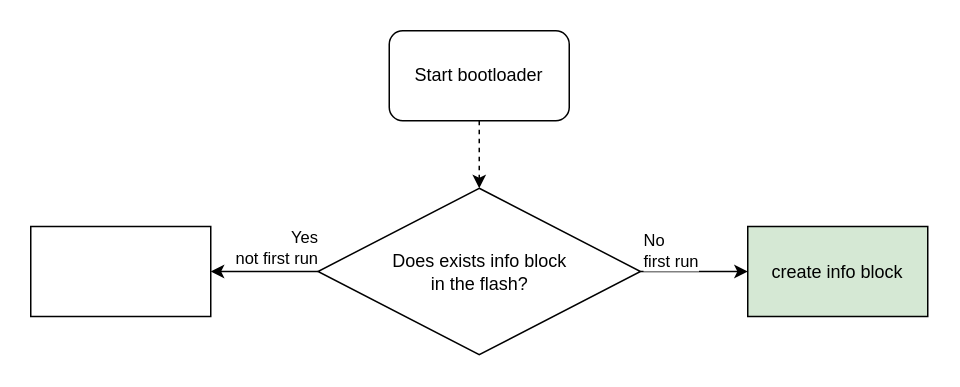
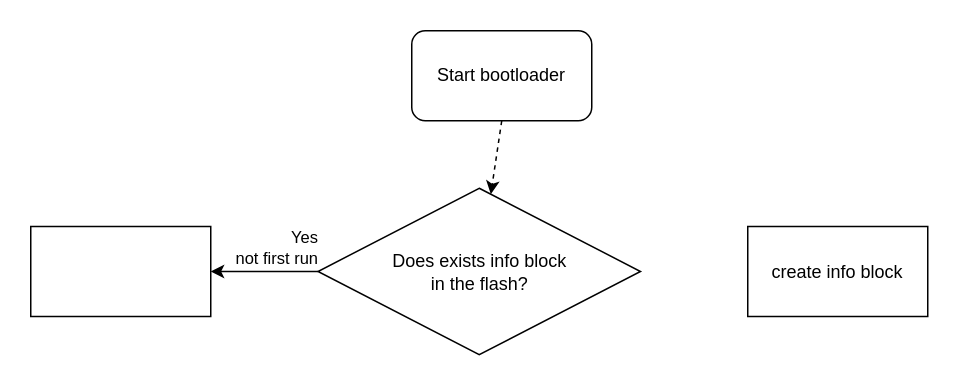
(479, 76) -> (502, 76)
(717, 272) -> none
(838, 272) -> (838, 272)
